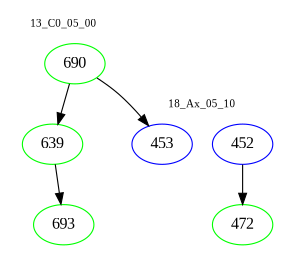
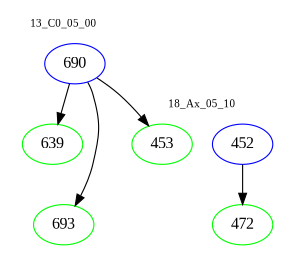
(75, 64) -> (75, 64)
(162, 144) -> (162, 144)
(57, 179) -> (98, 139)
